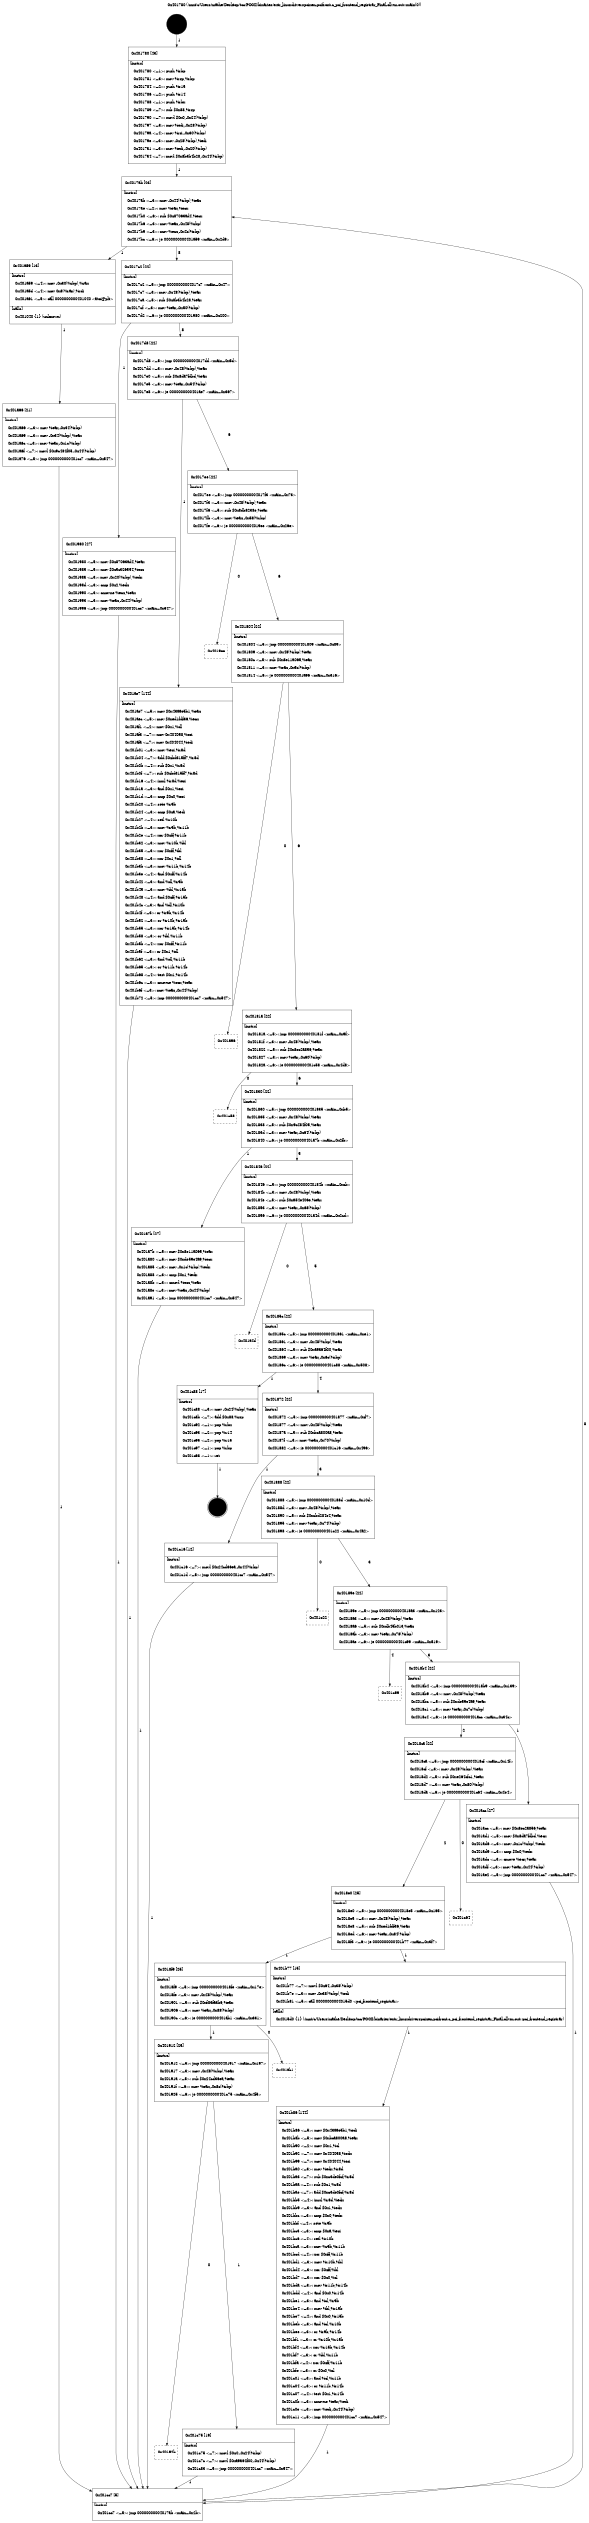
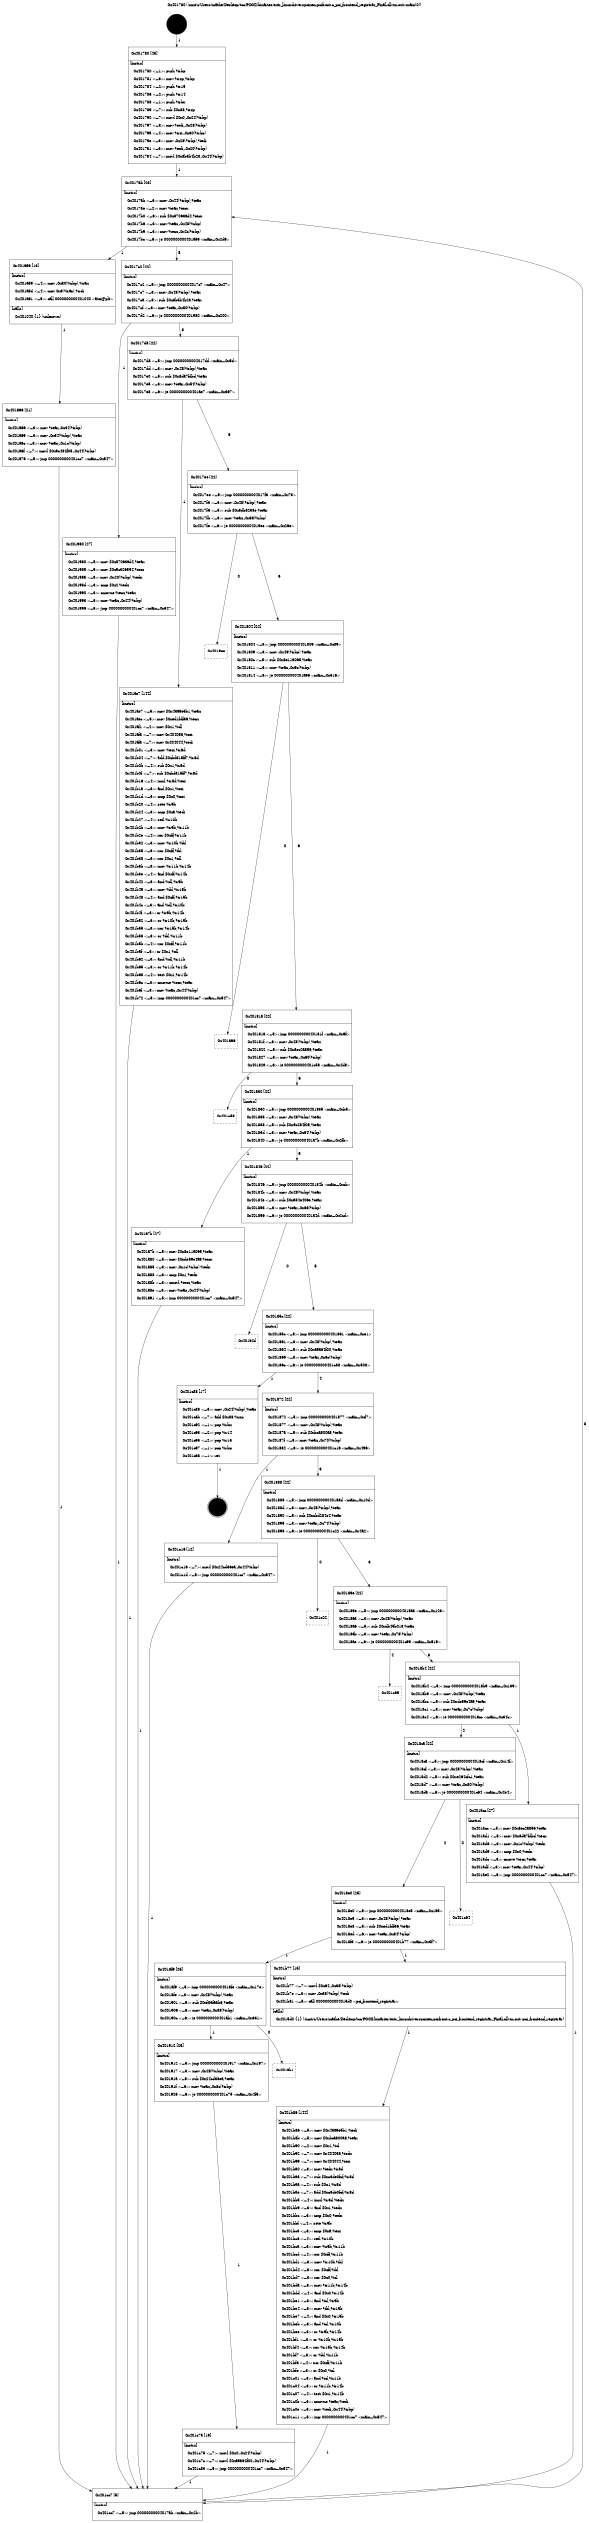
(166, 2453) -> none
